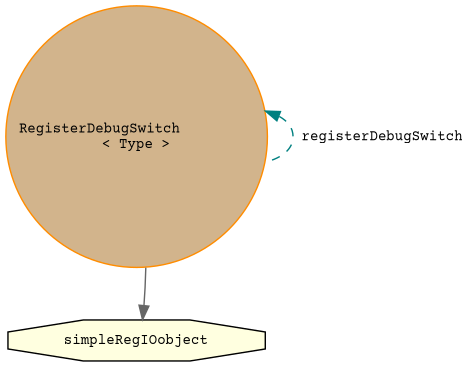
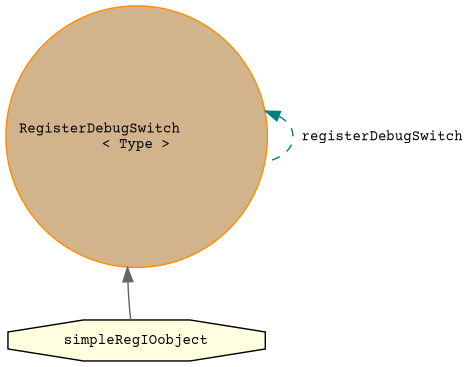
(145, 287) -> (129, 301)
